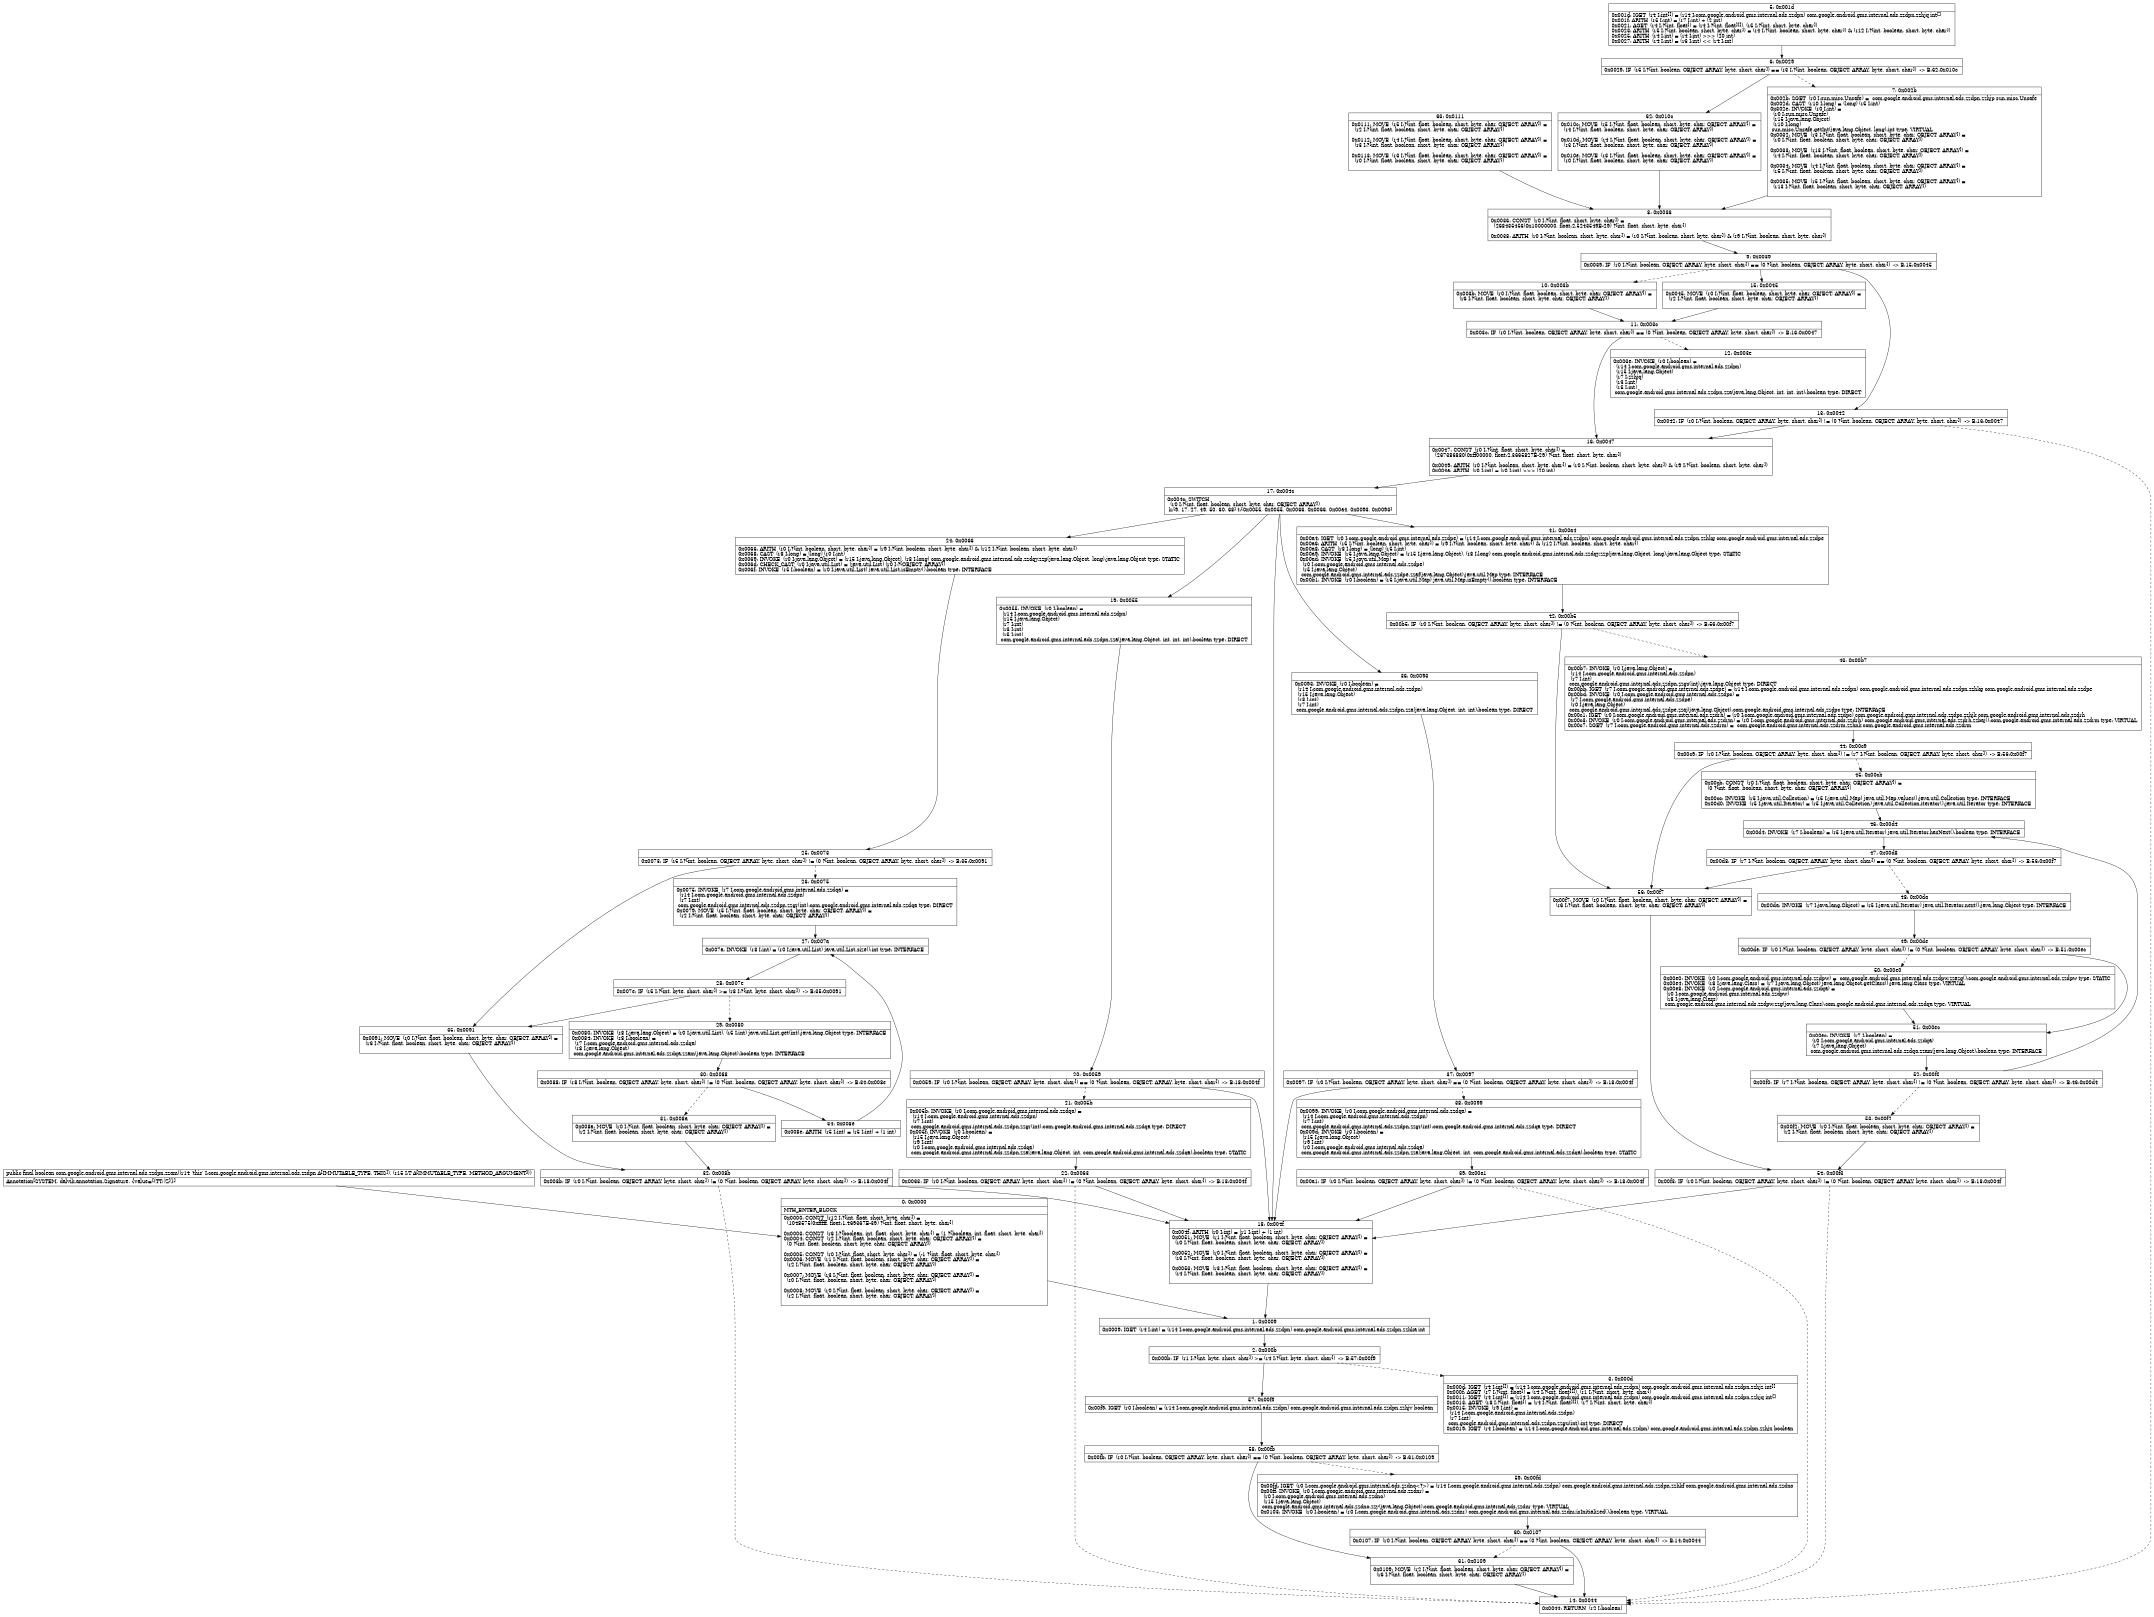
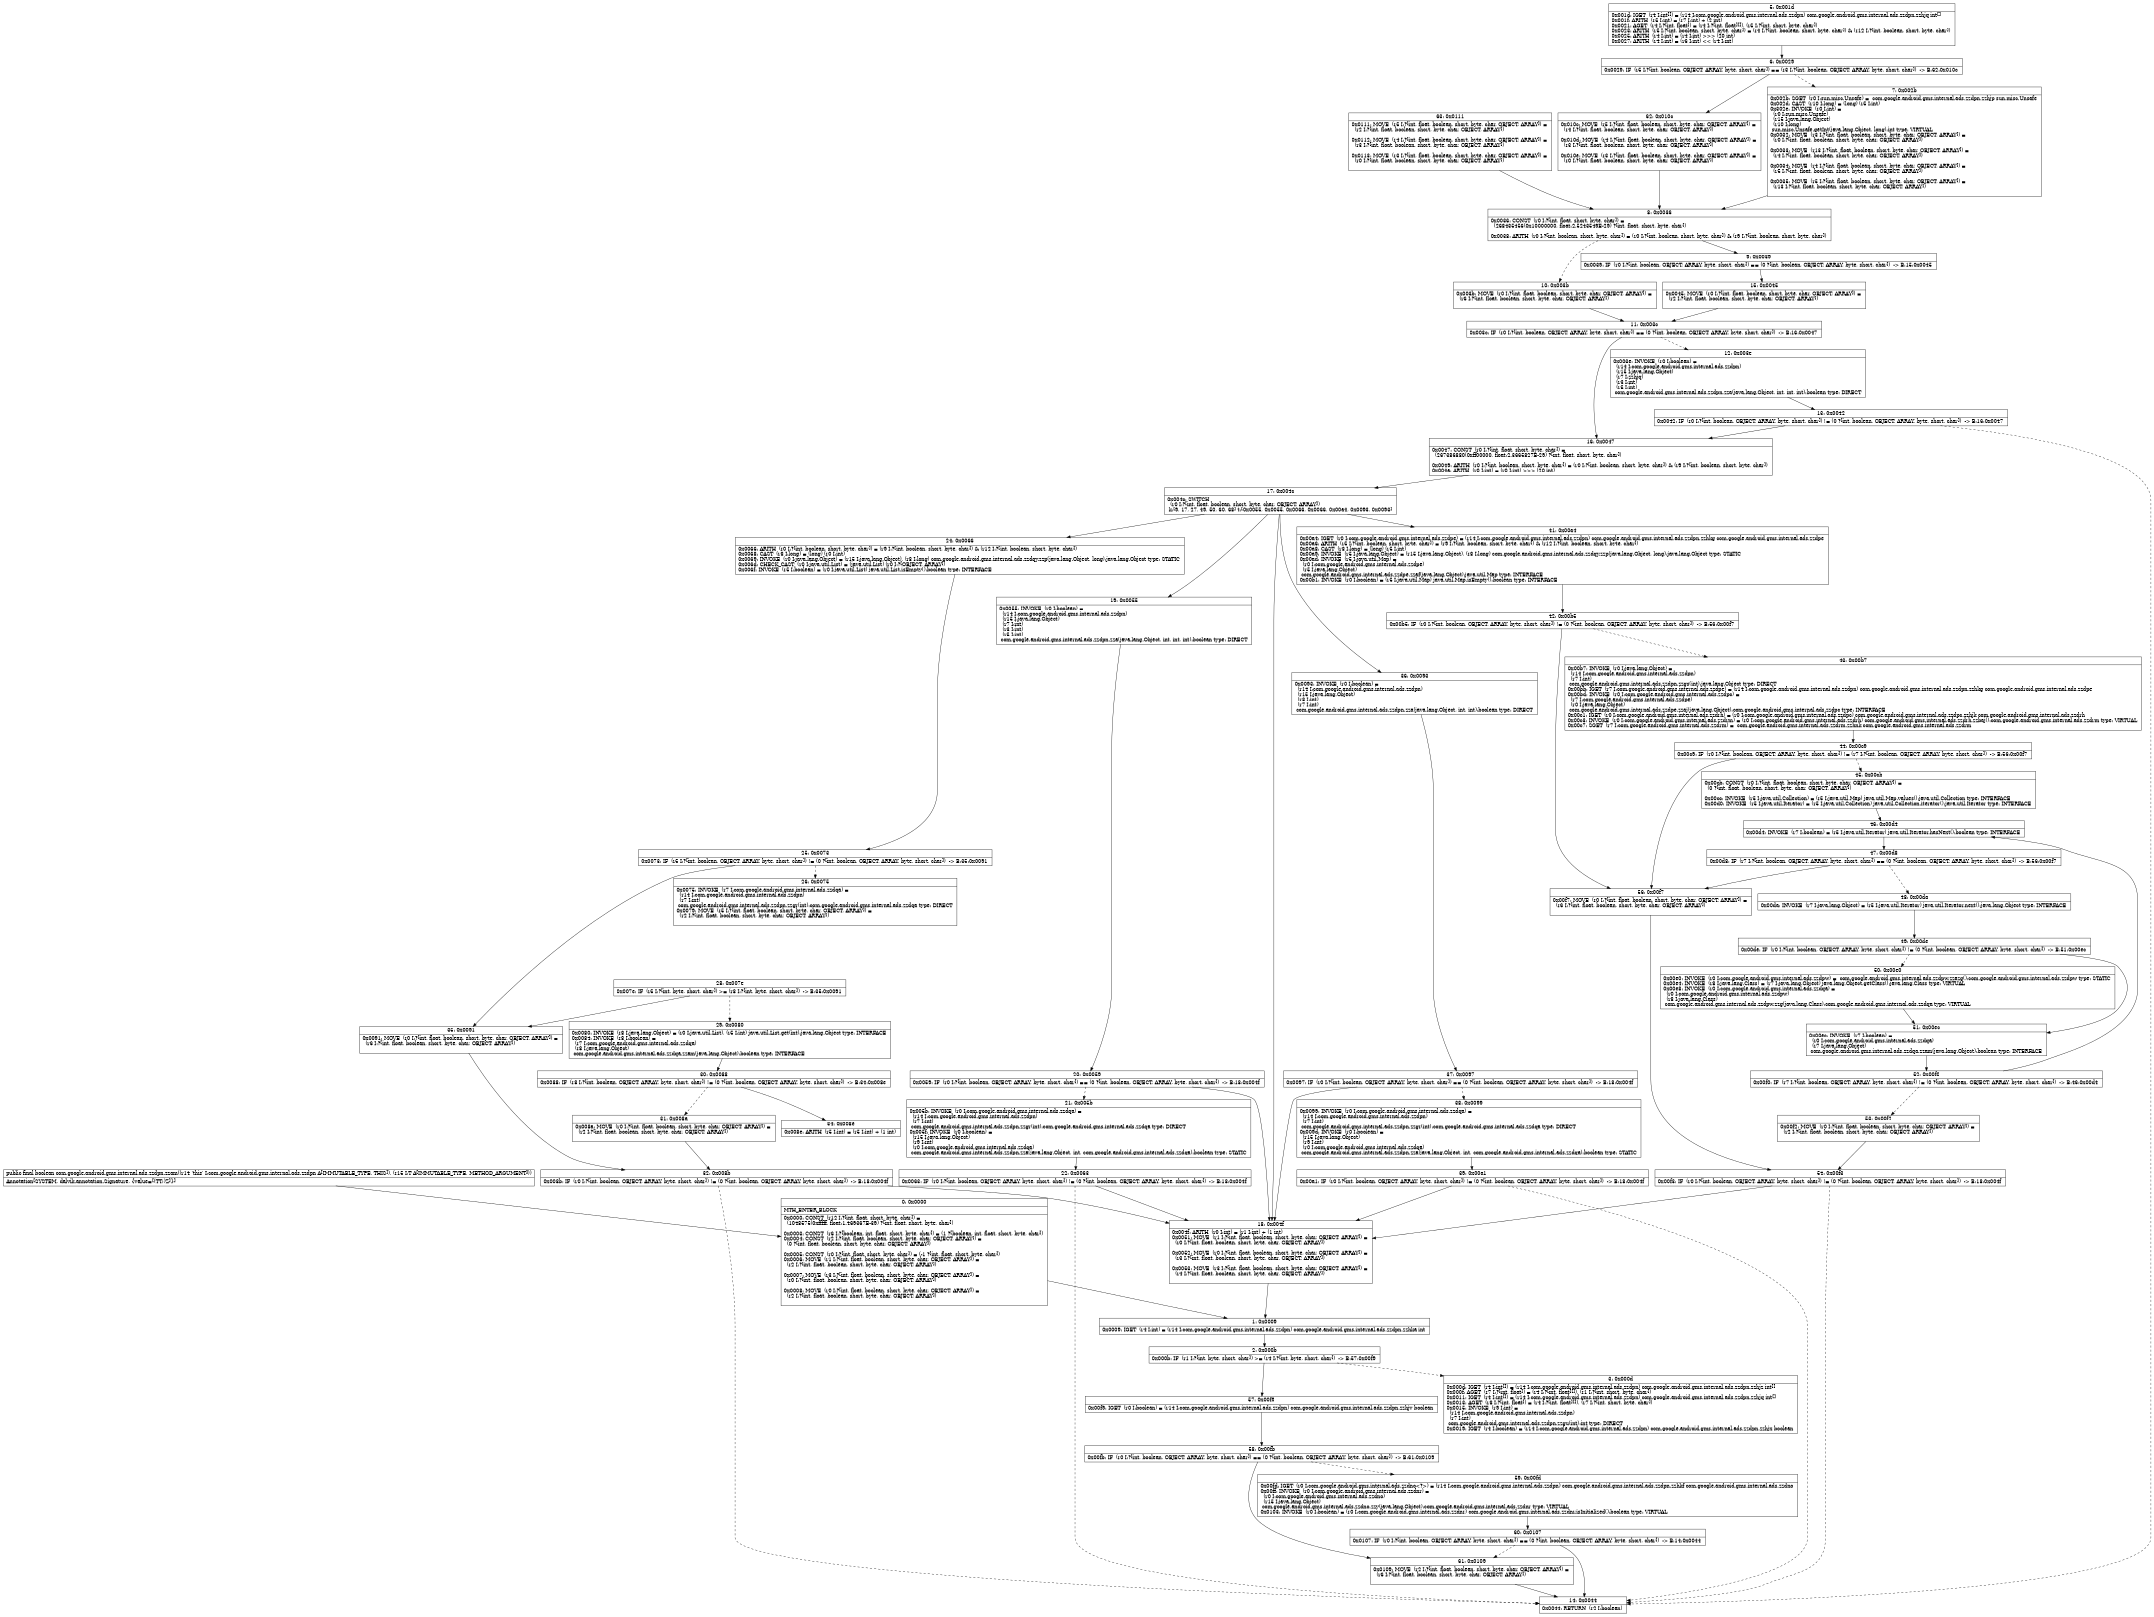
(1675, 276) -> (1575, 256)
(1890, 330) -> (1800, 403)
(815, 946) -> none
